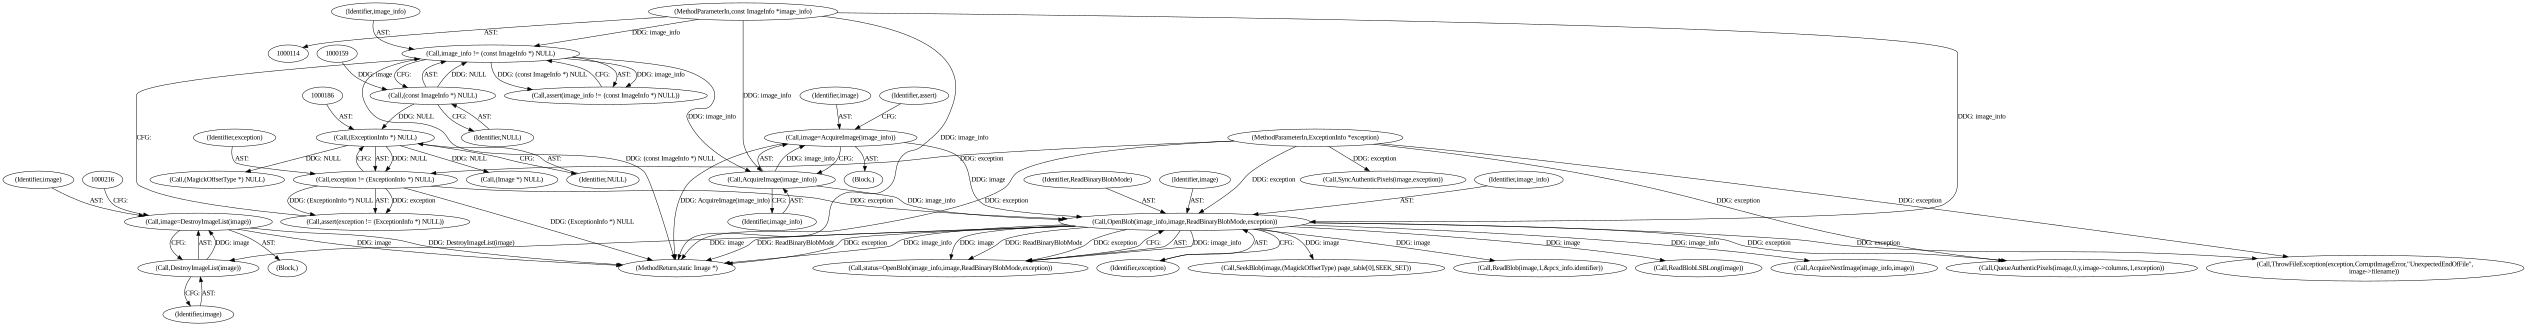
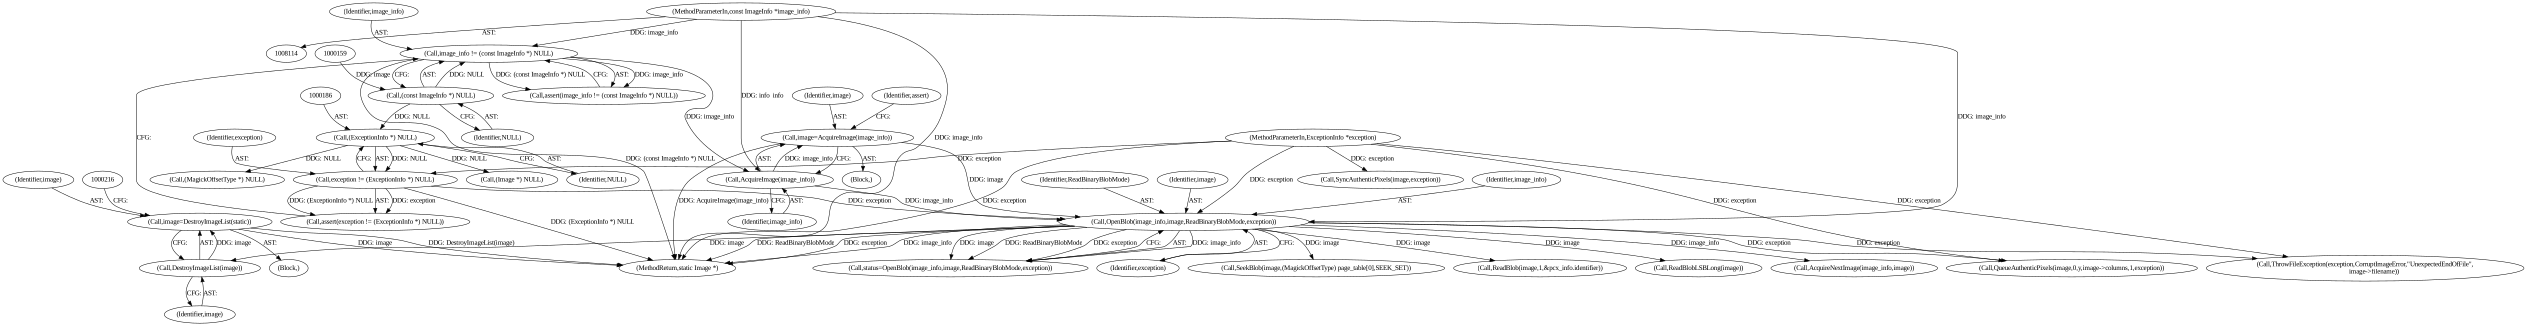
(288, 54) -> (286, 54)
(767, 96) -> (762, 96)
(198, 222) -> (200, 222)
